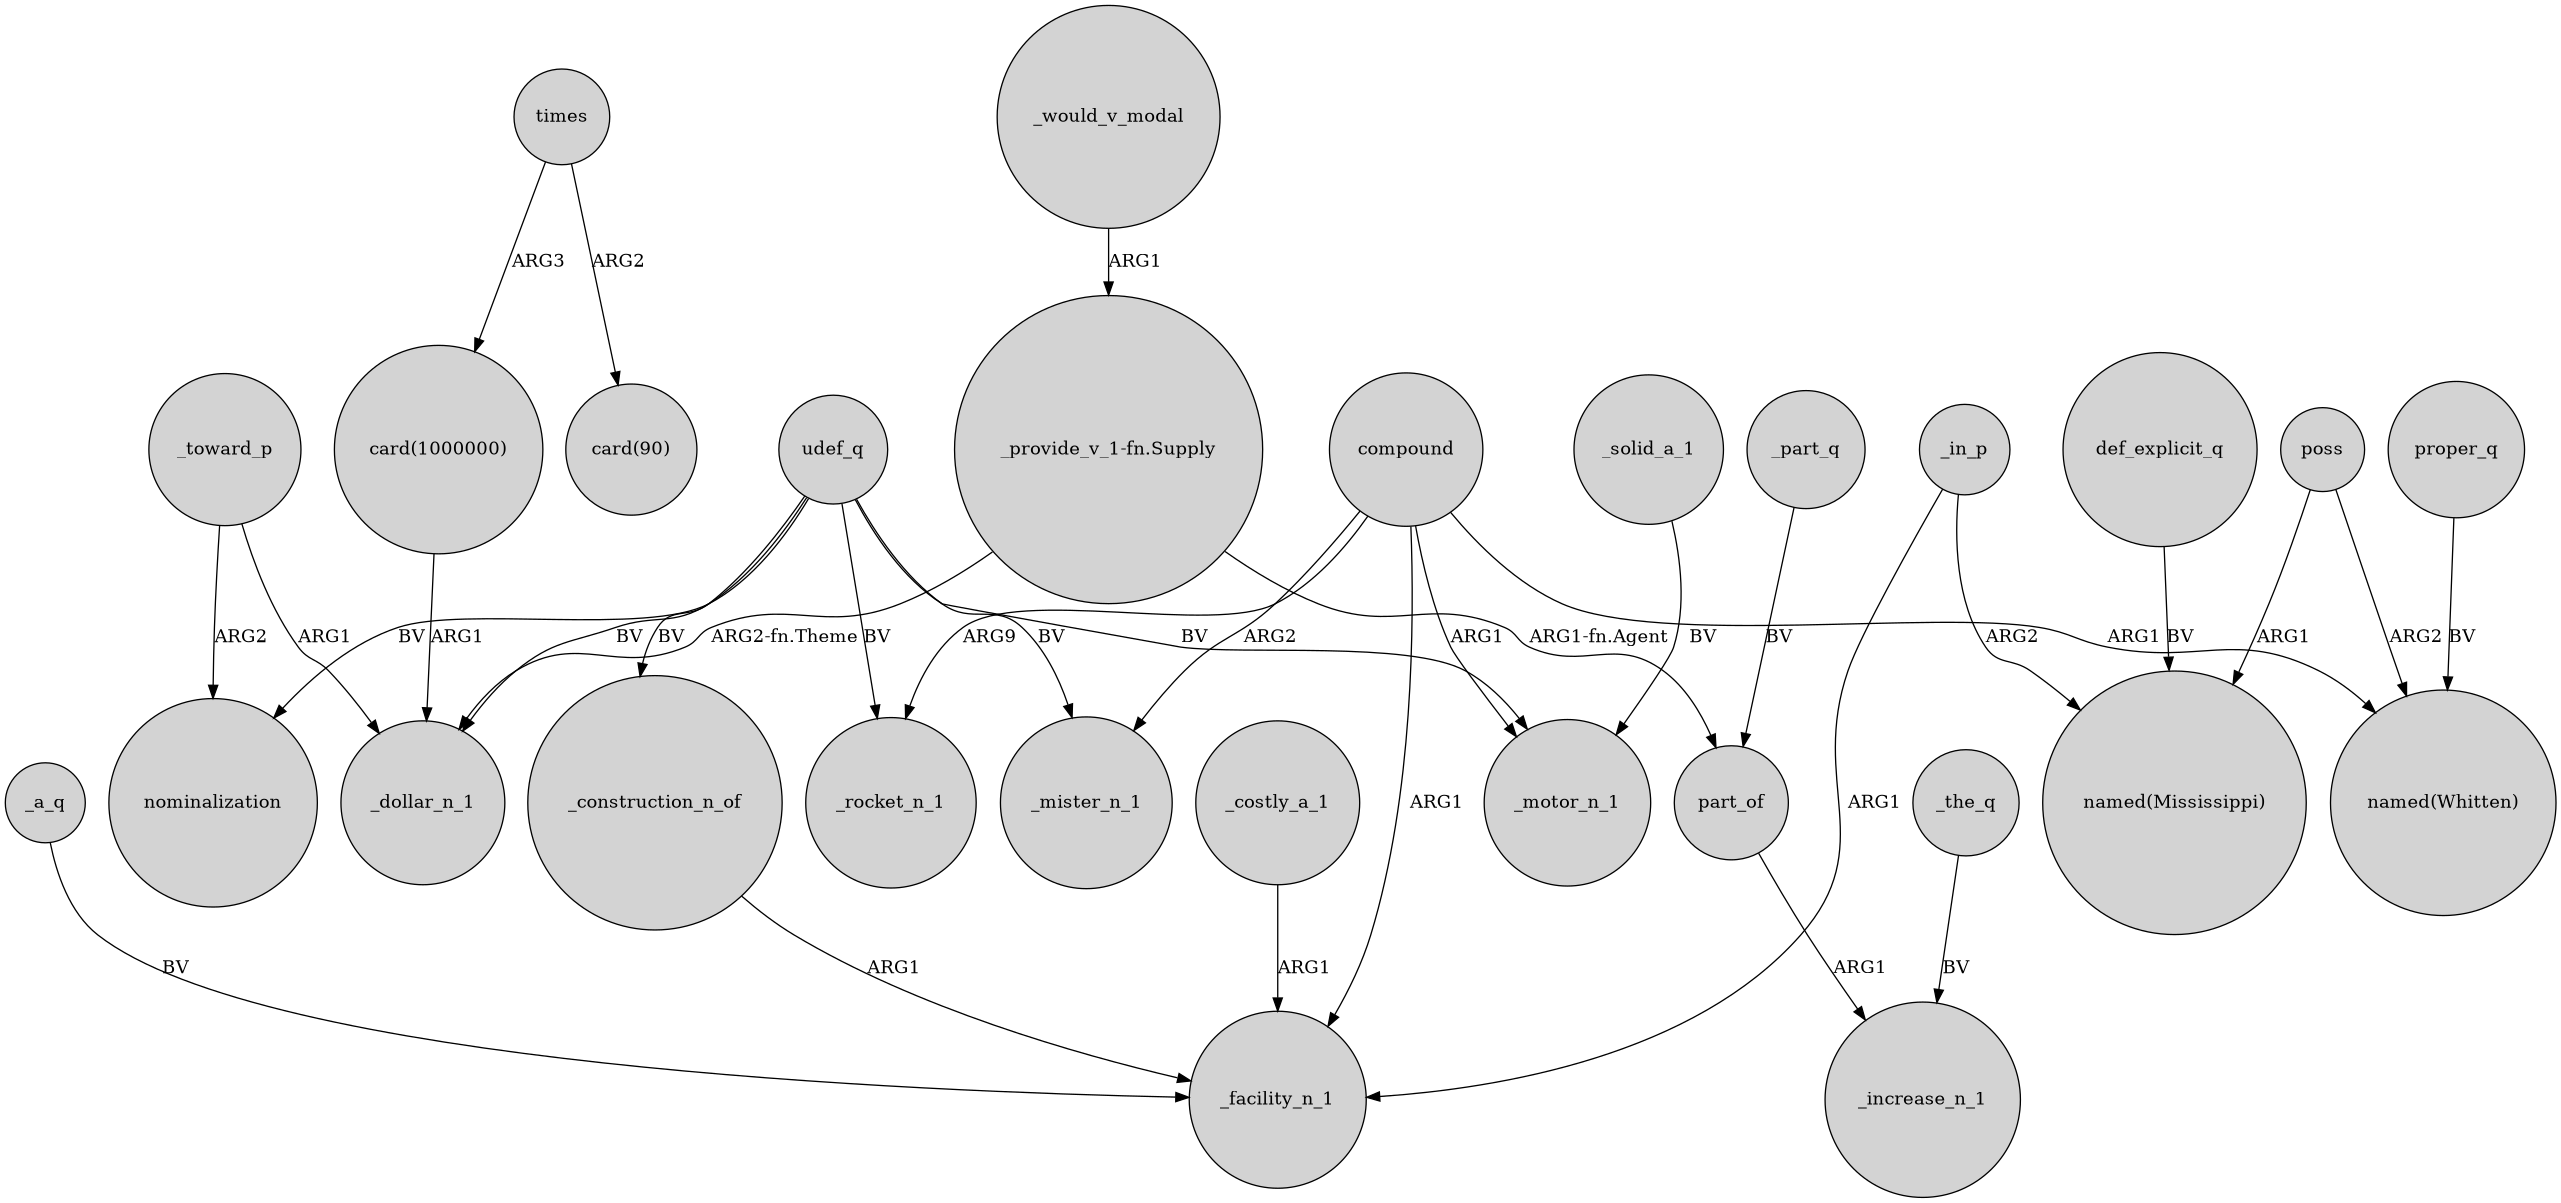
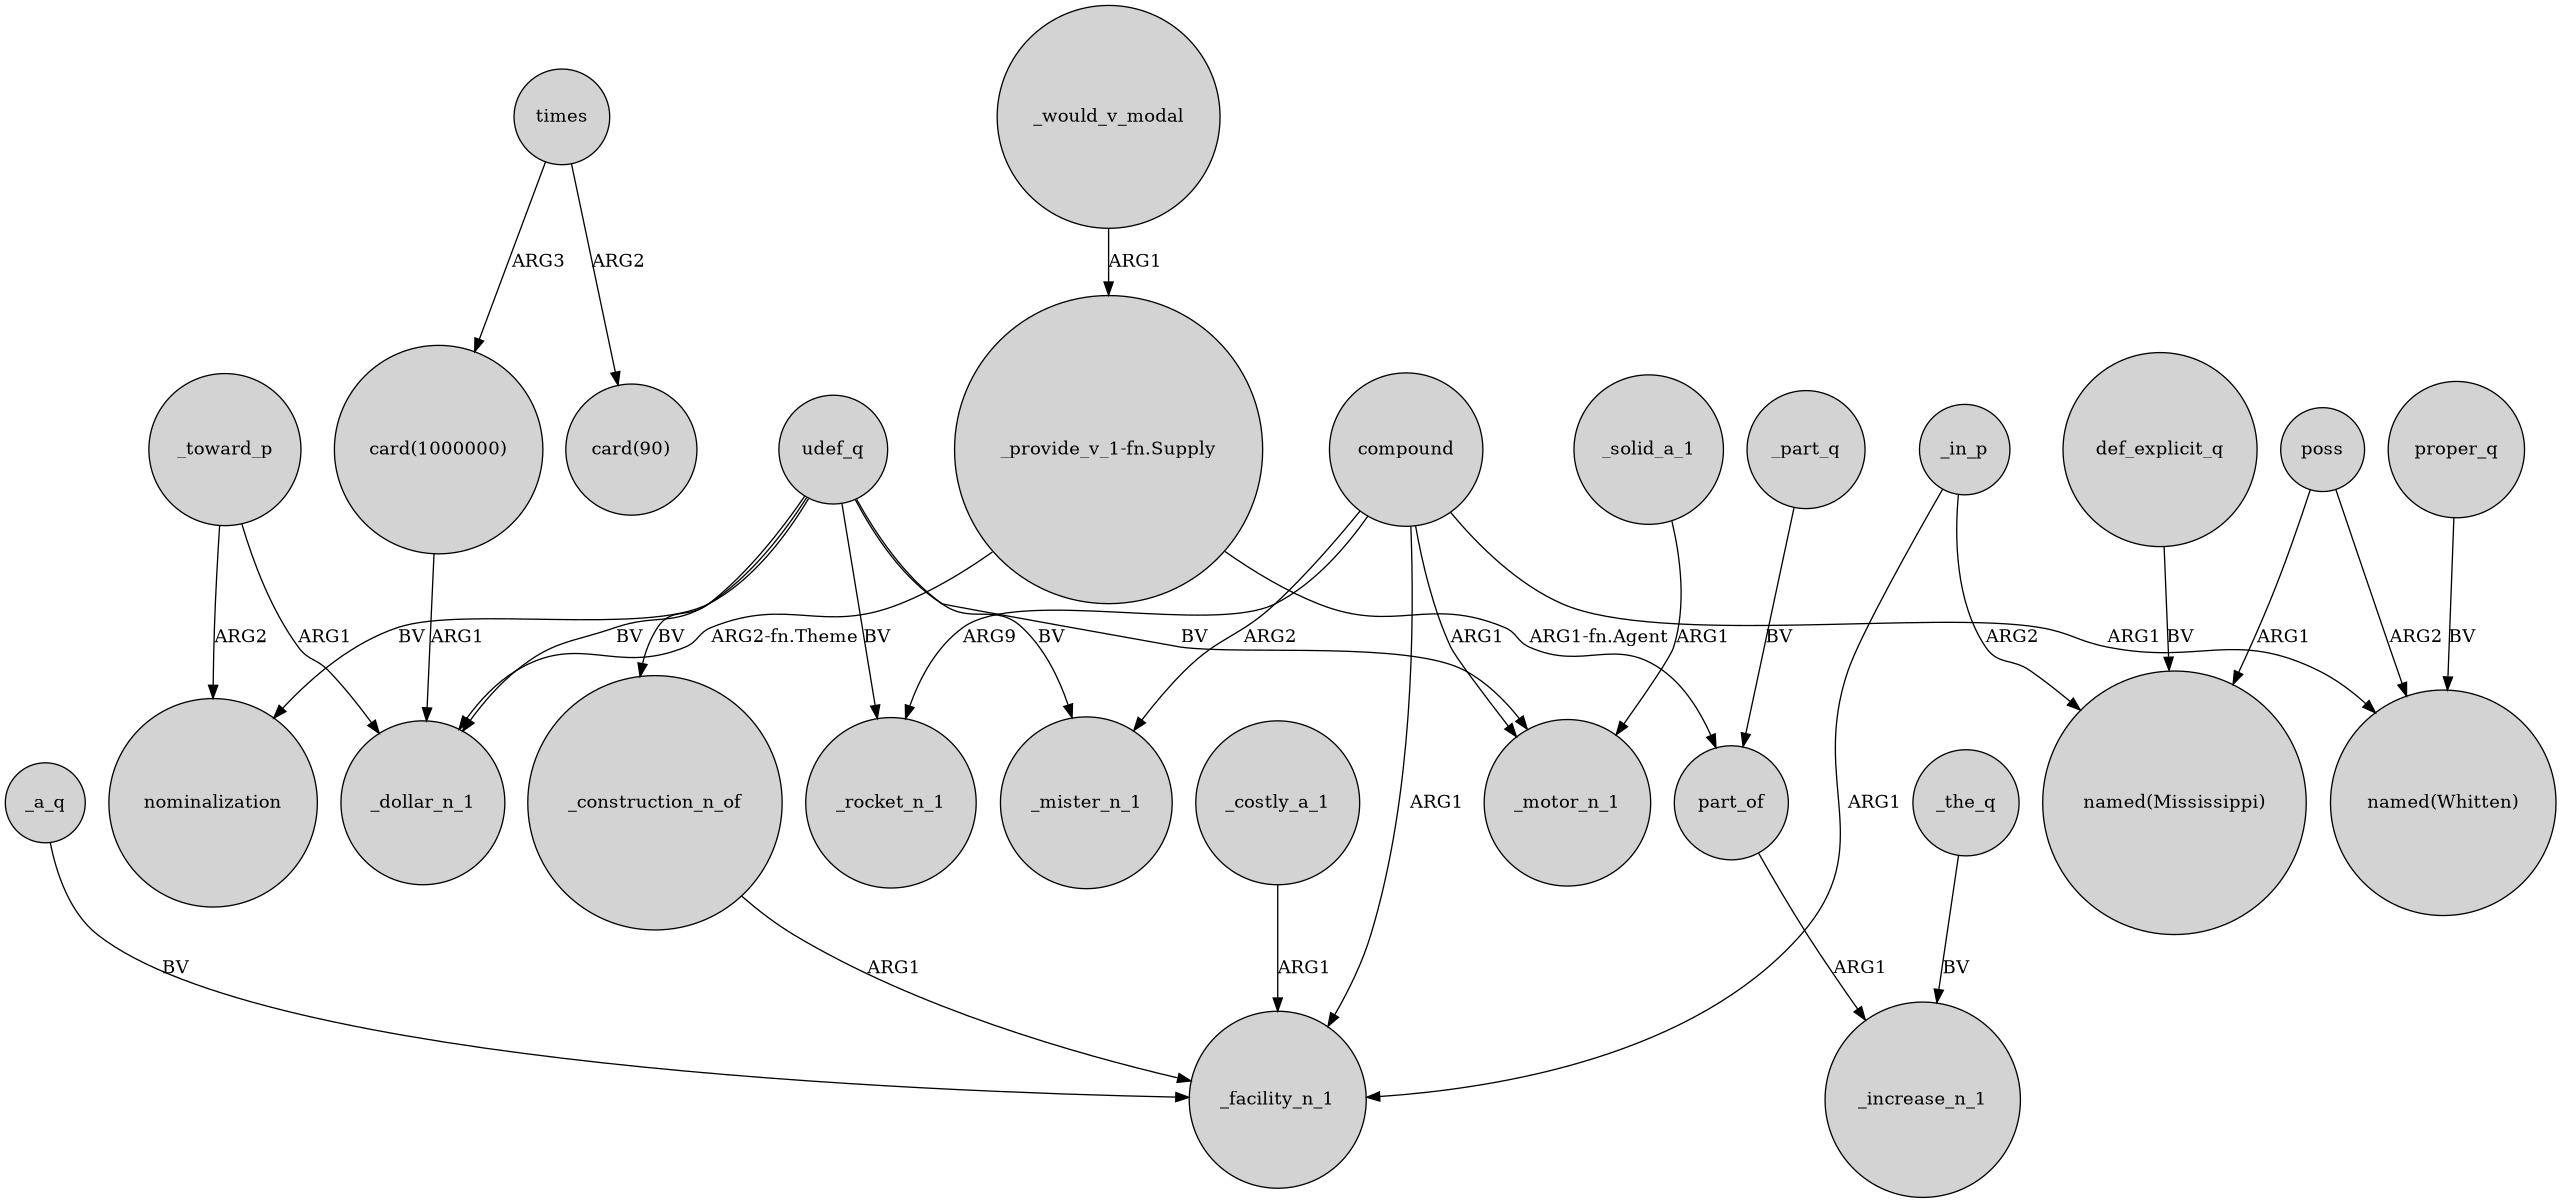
(1703, 637) -> (1703, 637)
